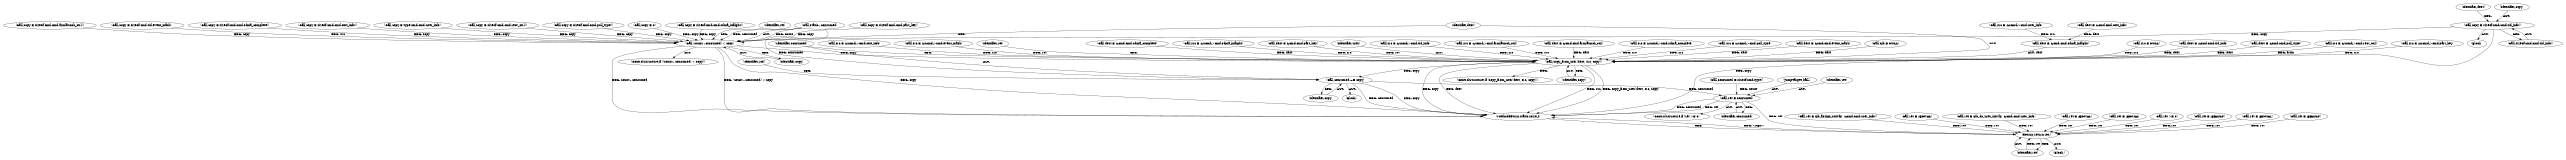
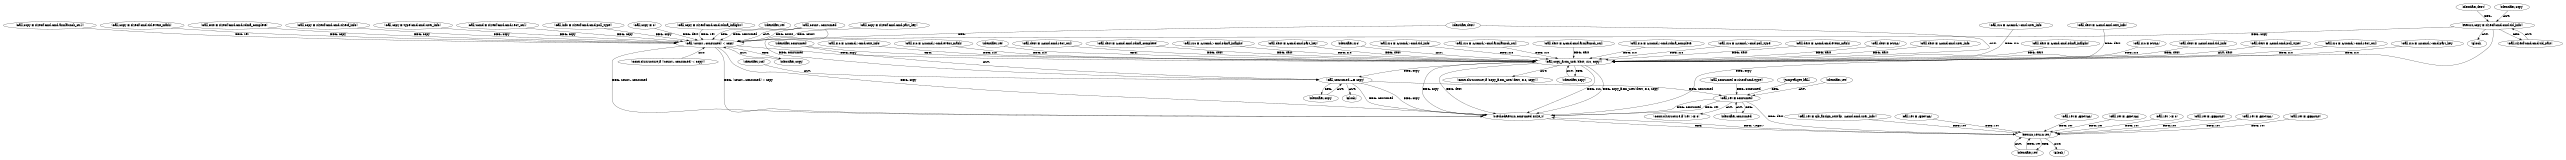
(235, 25) -> (235, 25)
(328, 25) -> (328, 25)
(498, 25) -> (498, 25)
(583, 25) -> (583, 25)
(820, 25) -> (820, 25)
(2493, 25) -> (2493, 25)
(242, 34) -> (242, 34)
(338, 34) -> (338, 34)
(691, 34) -> (691, 34)
(708, 34) -> (708, 34)
(806, 34) -> (806, 34)
(2037, 34) -> (1870, 57)
(2082, 34) -> (1997, 56)
none -> (1047, 44)
(1349, 44) -> (1349, 44)
(1886, 44) -> (1886, 44)
none -> (1945, 44)
(2531, 44) -> (2531, 44)
(685, 51) -> (693, 54)
(1040, 53) -> (1040, 53)
(1393, 53) -> (1393, 53)
(2035, 53) -> (2035, 53)
(2225, 53) -> (2225, 53)
(2286, 53) -> (2286, 53)
(808, 71) -> (808, 71)
(1544, 71) -> (1544, 71)
(1749, 89) -> (1749, 89)
(1776, 89) -> (1776, 89)
(1518, 117) -> (1518, 117)
(1776, 117) -> (1776, 117)
(1997, 117) -> none
(2132, 126) -> (2132, 126)
